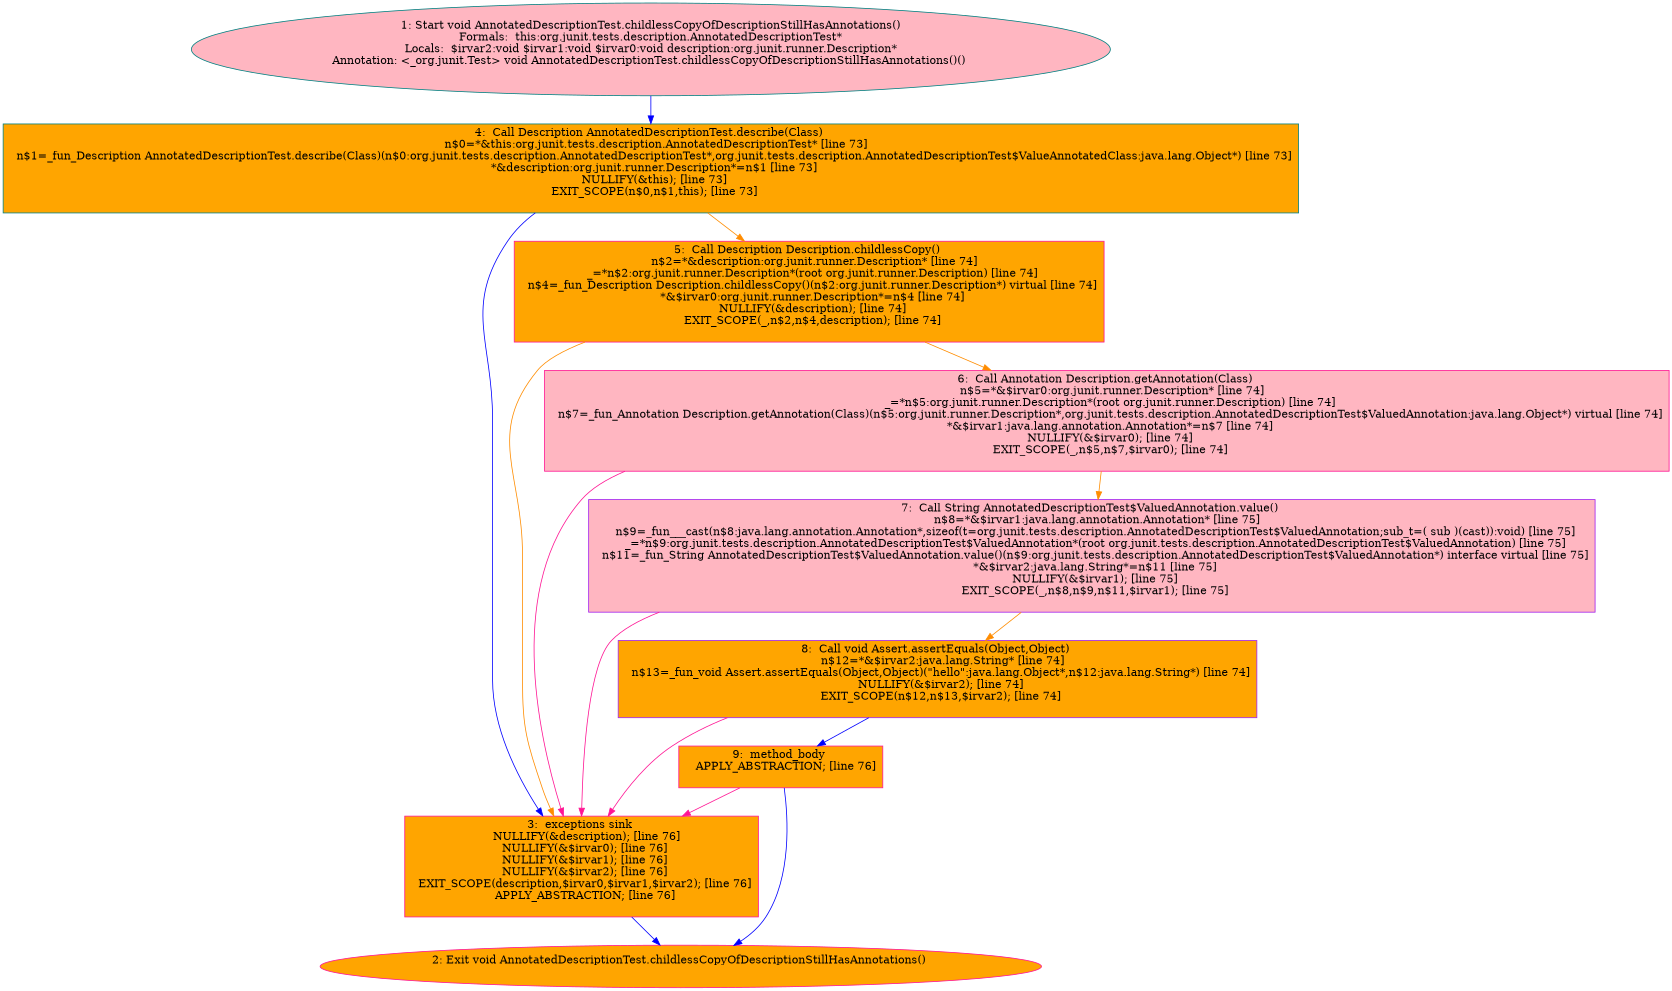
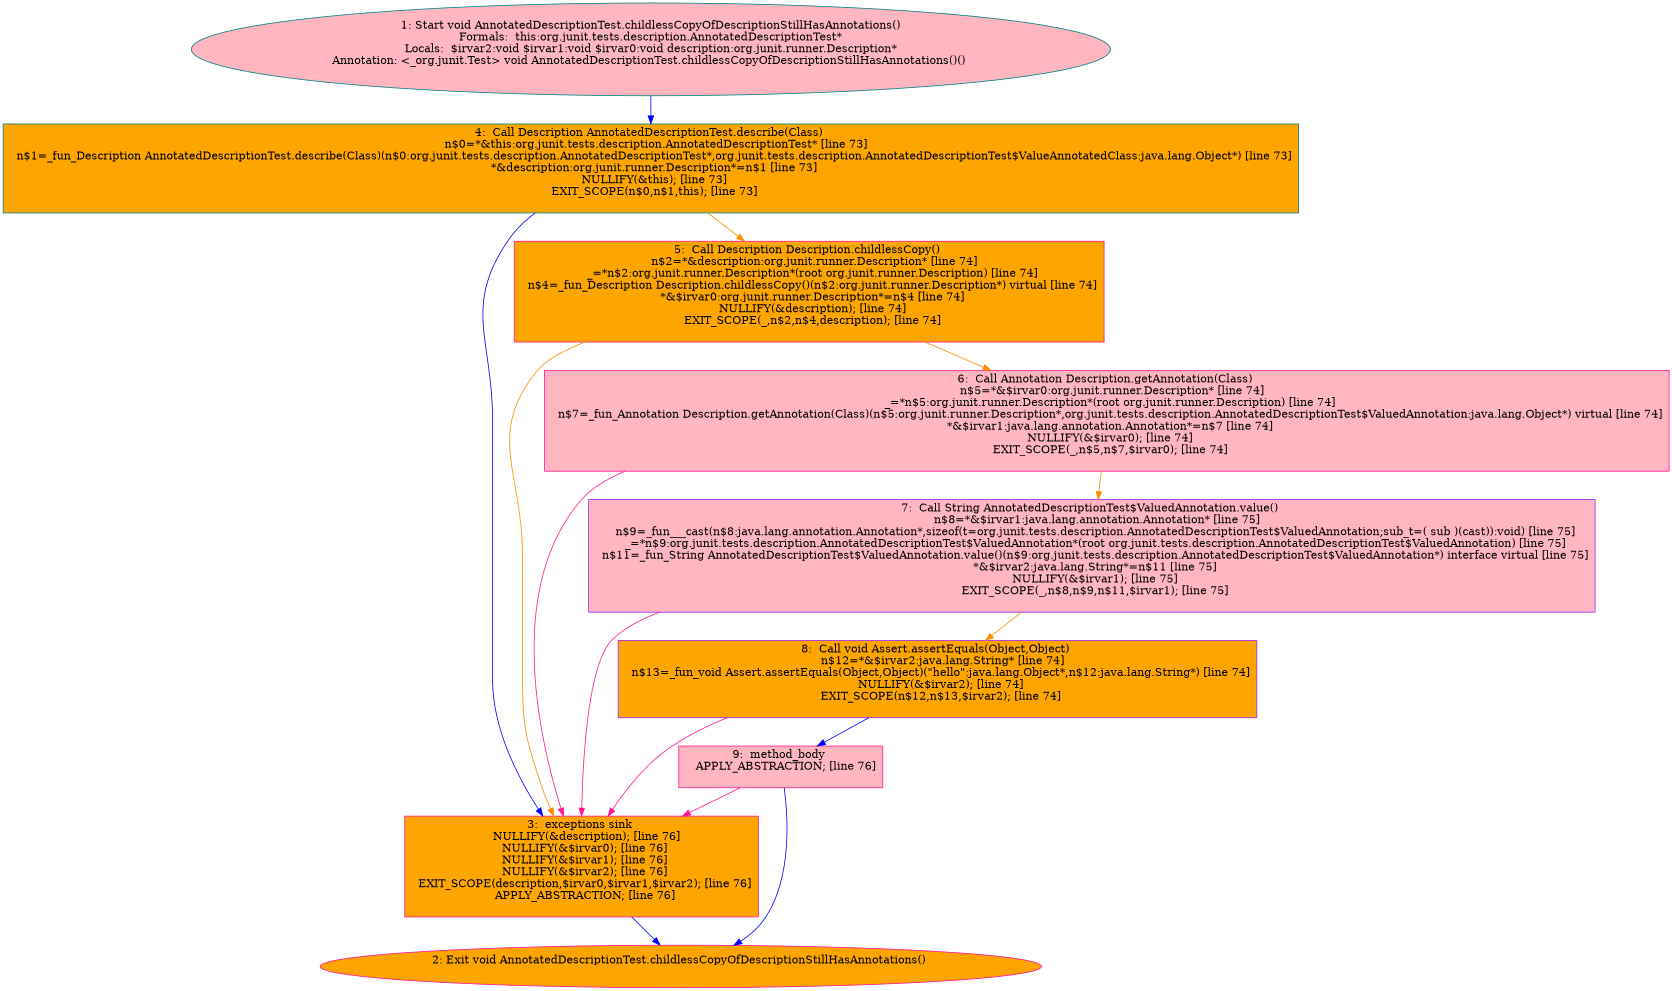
(781, 767) -> (781, 767)
